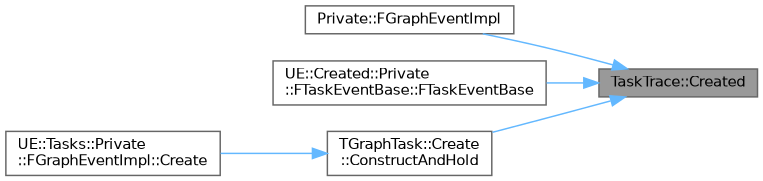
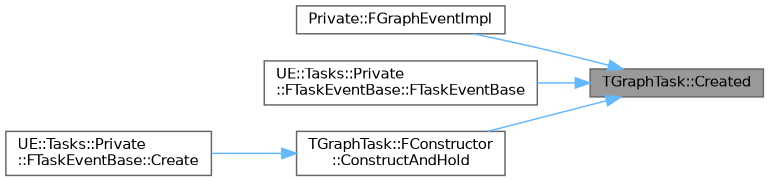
(410, 83) -> (401, 83)
(678, 83) -> (677, 83)
(113, 153) -> (109, 153)
(410, 153) -> (401, 153)
